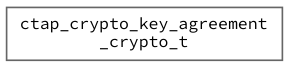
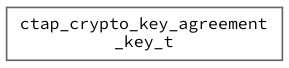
(144, 34) -> (144, 34)
